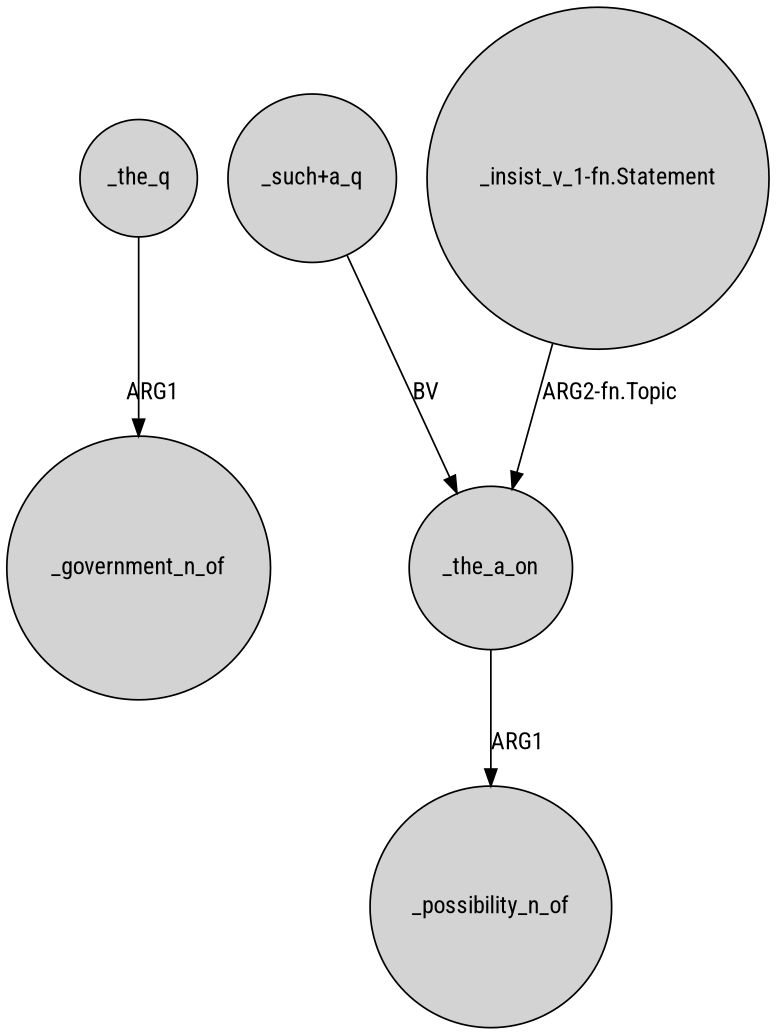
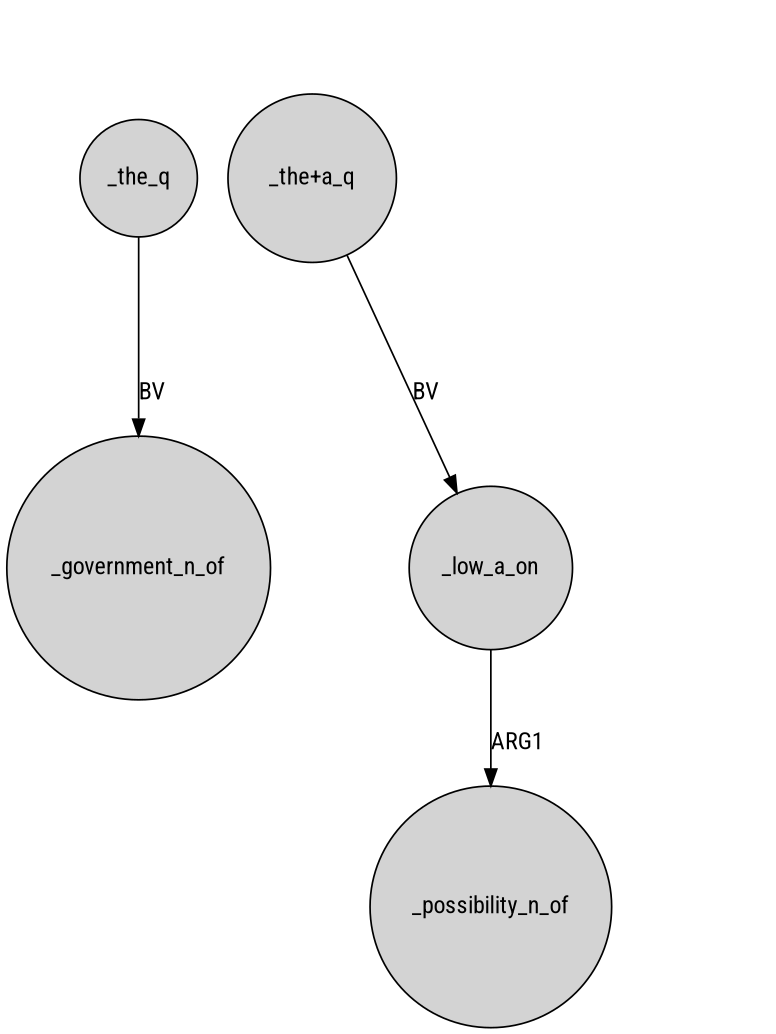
(312, 178) -> (312, 178)
(598, 178) -> none
(152, 393) -> (152, 393)
(491, 568) -> (491, 568)
